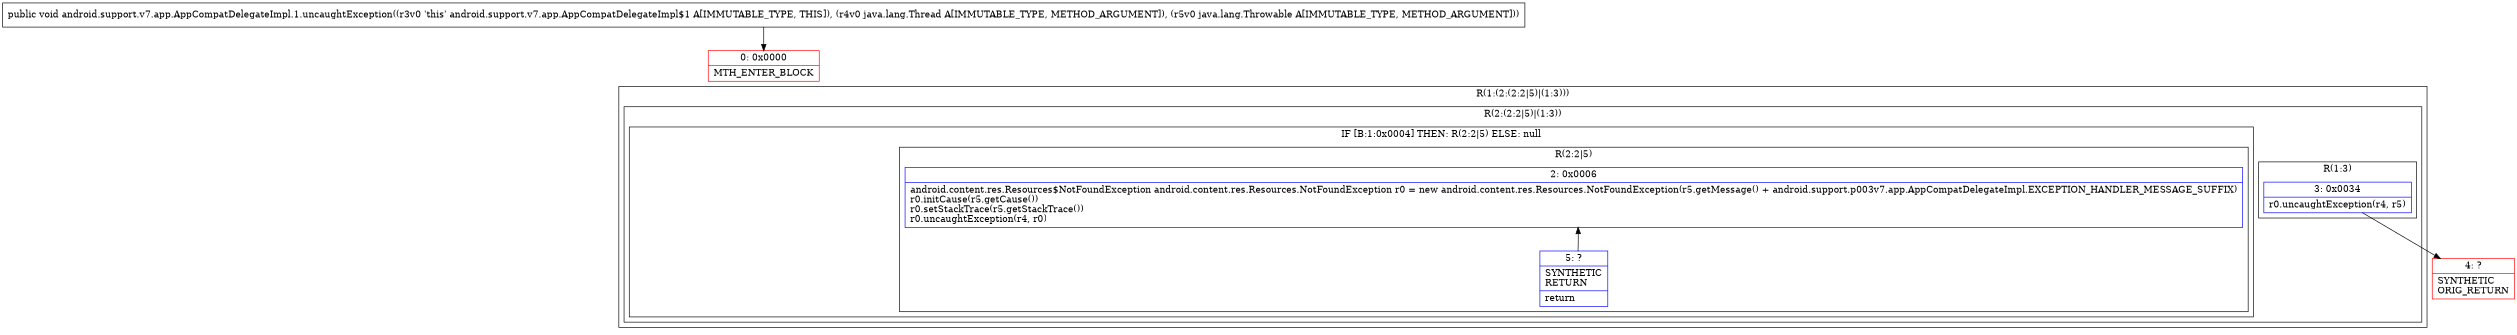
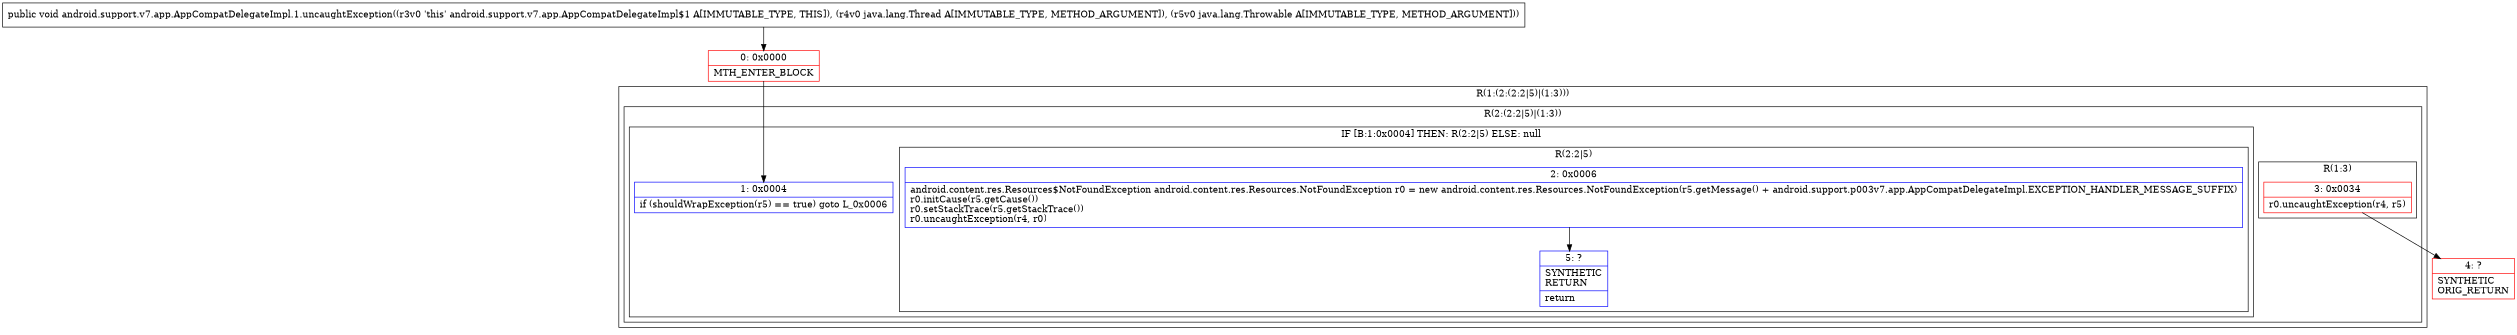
none -> (764, 197)
(2338, 197) -> (2338, 197)
(1578, 243) -> (1569, 236)
